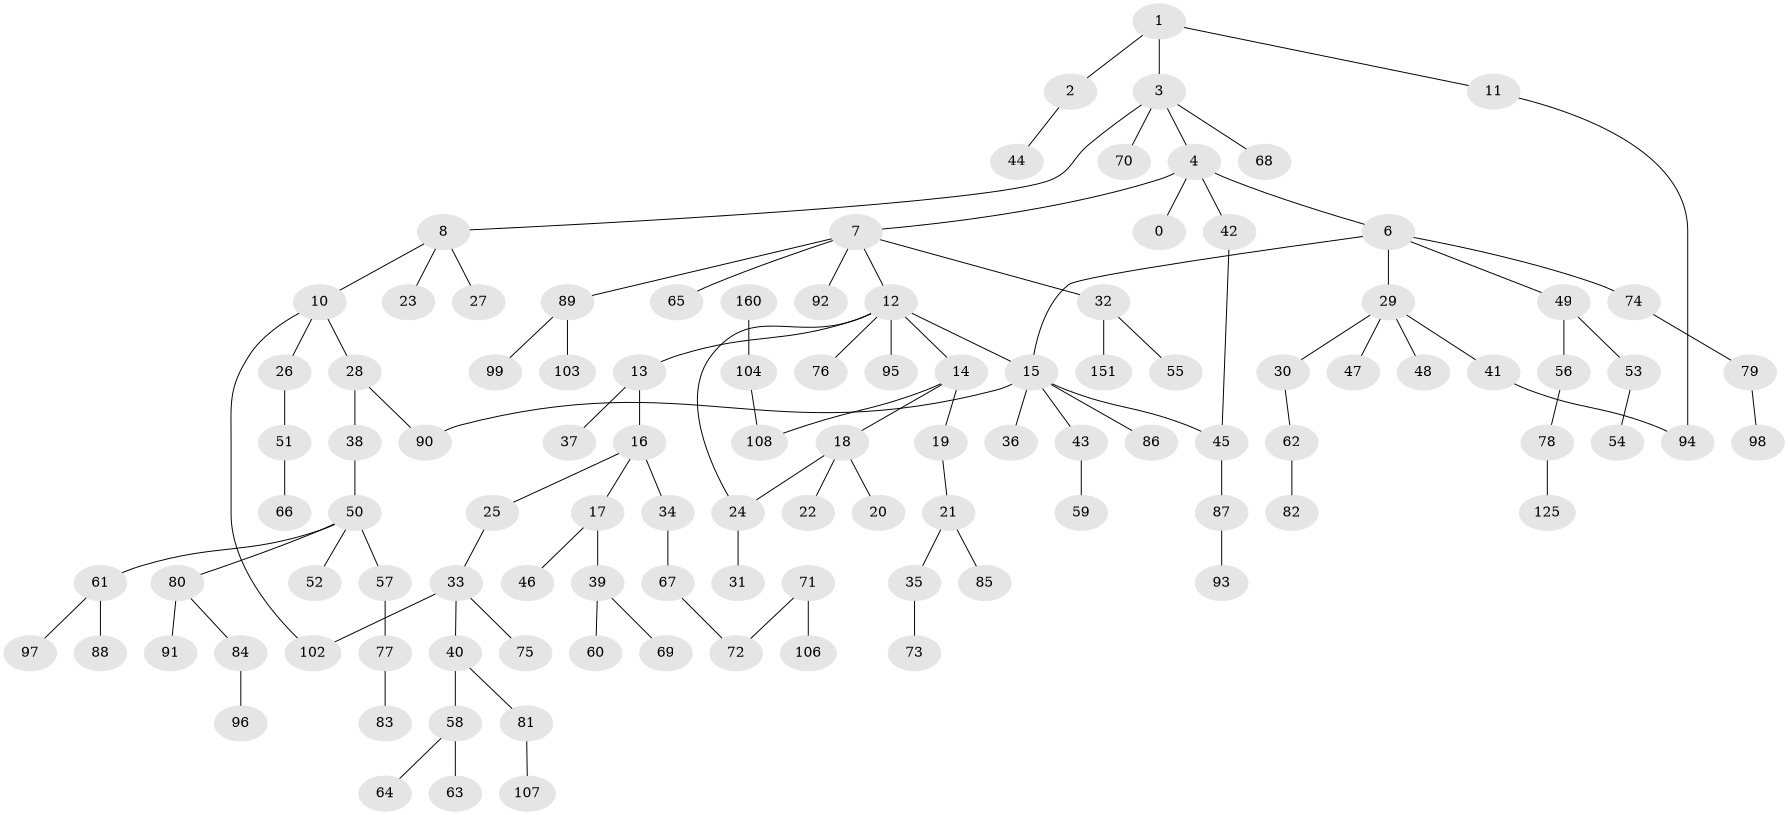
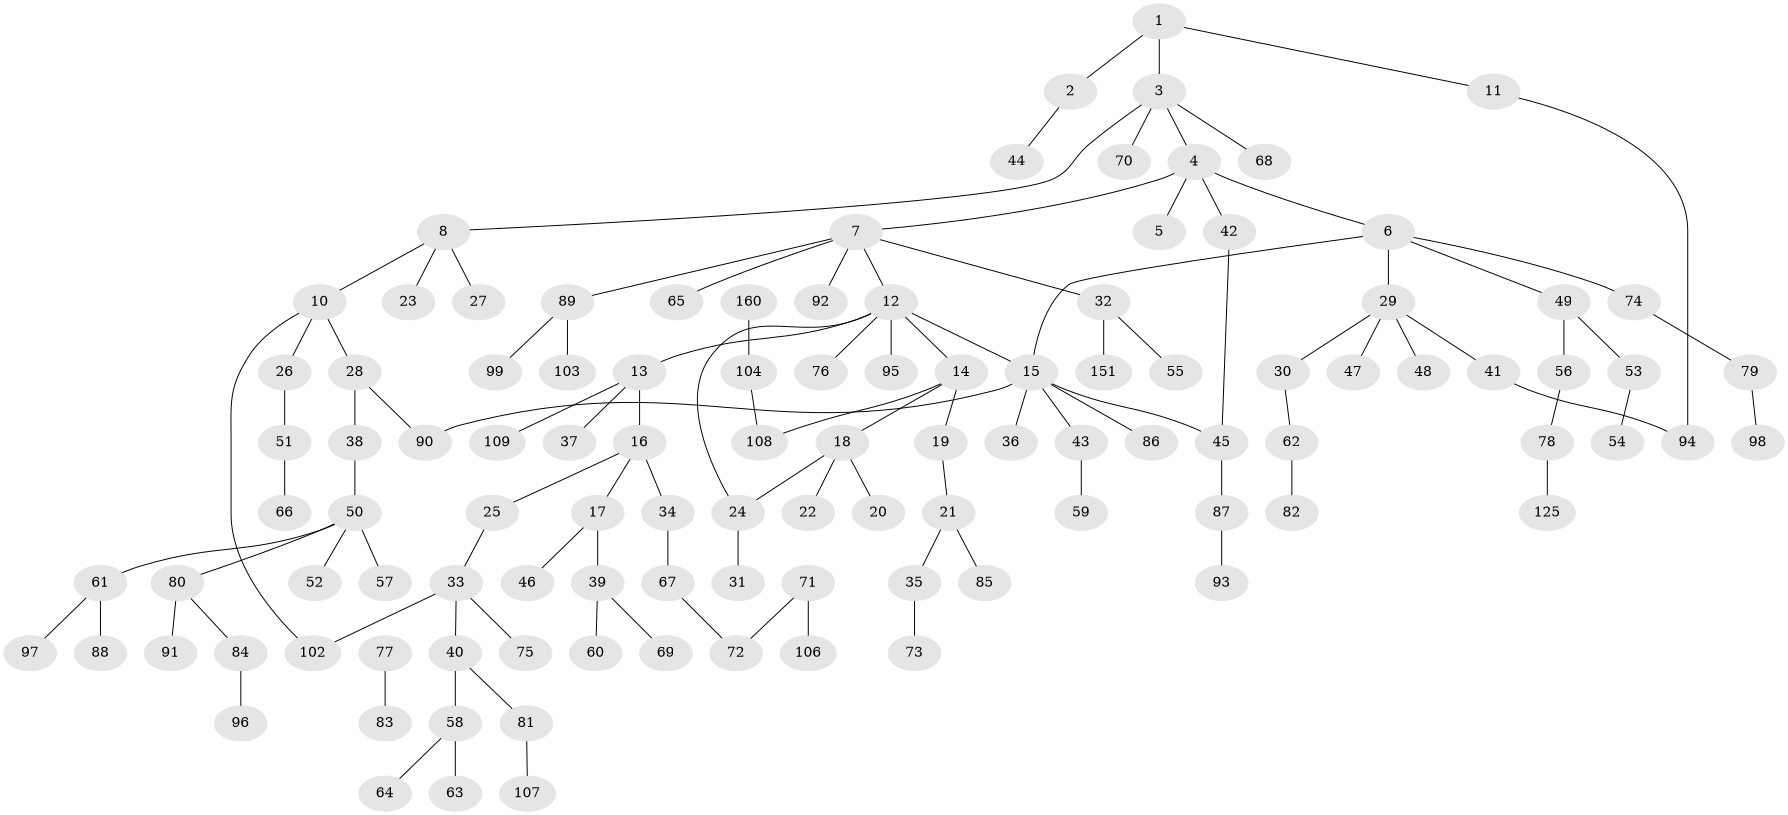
(1159, 232) -> (1159, 232)
none -> (497, 443)
(385, 611) -> none
